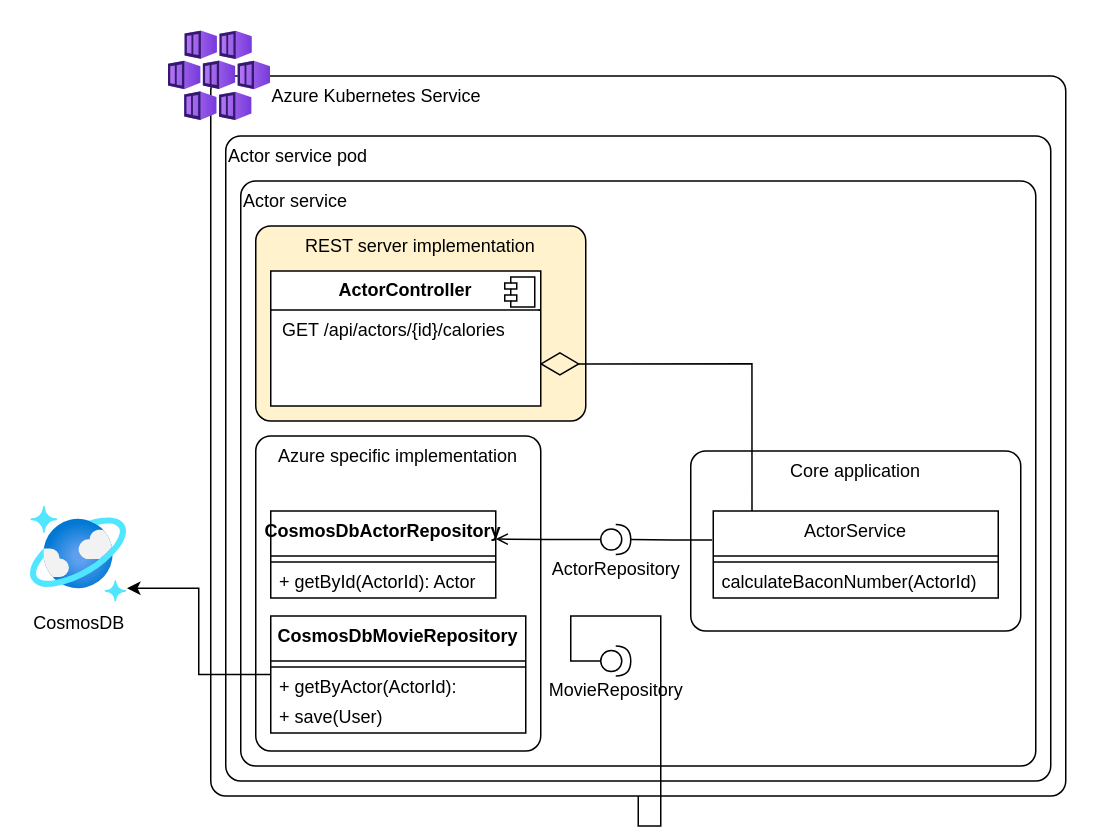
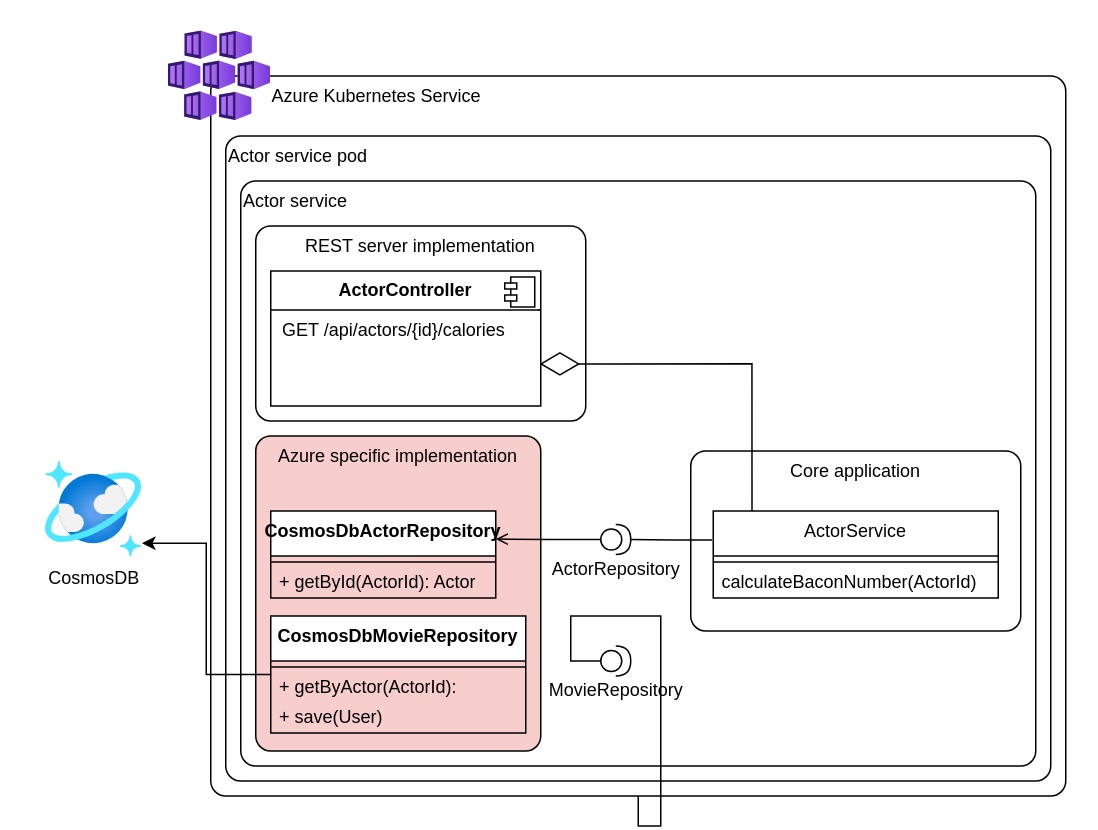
(421, 247) -> (421, 247)
(79, 554) -> (94, 509)
(398, 593) -> (398, 593)
